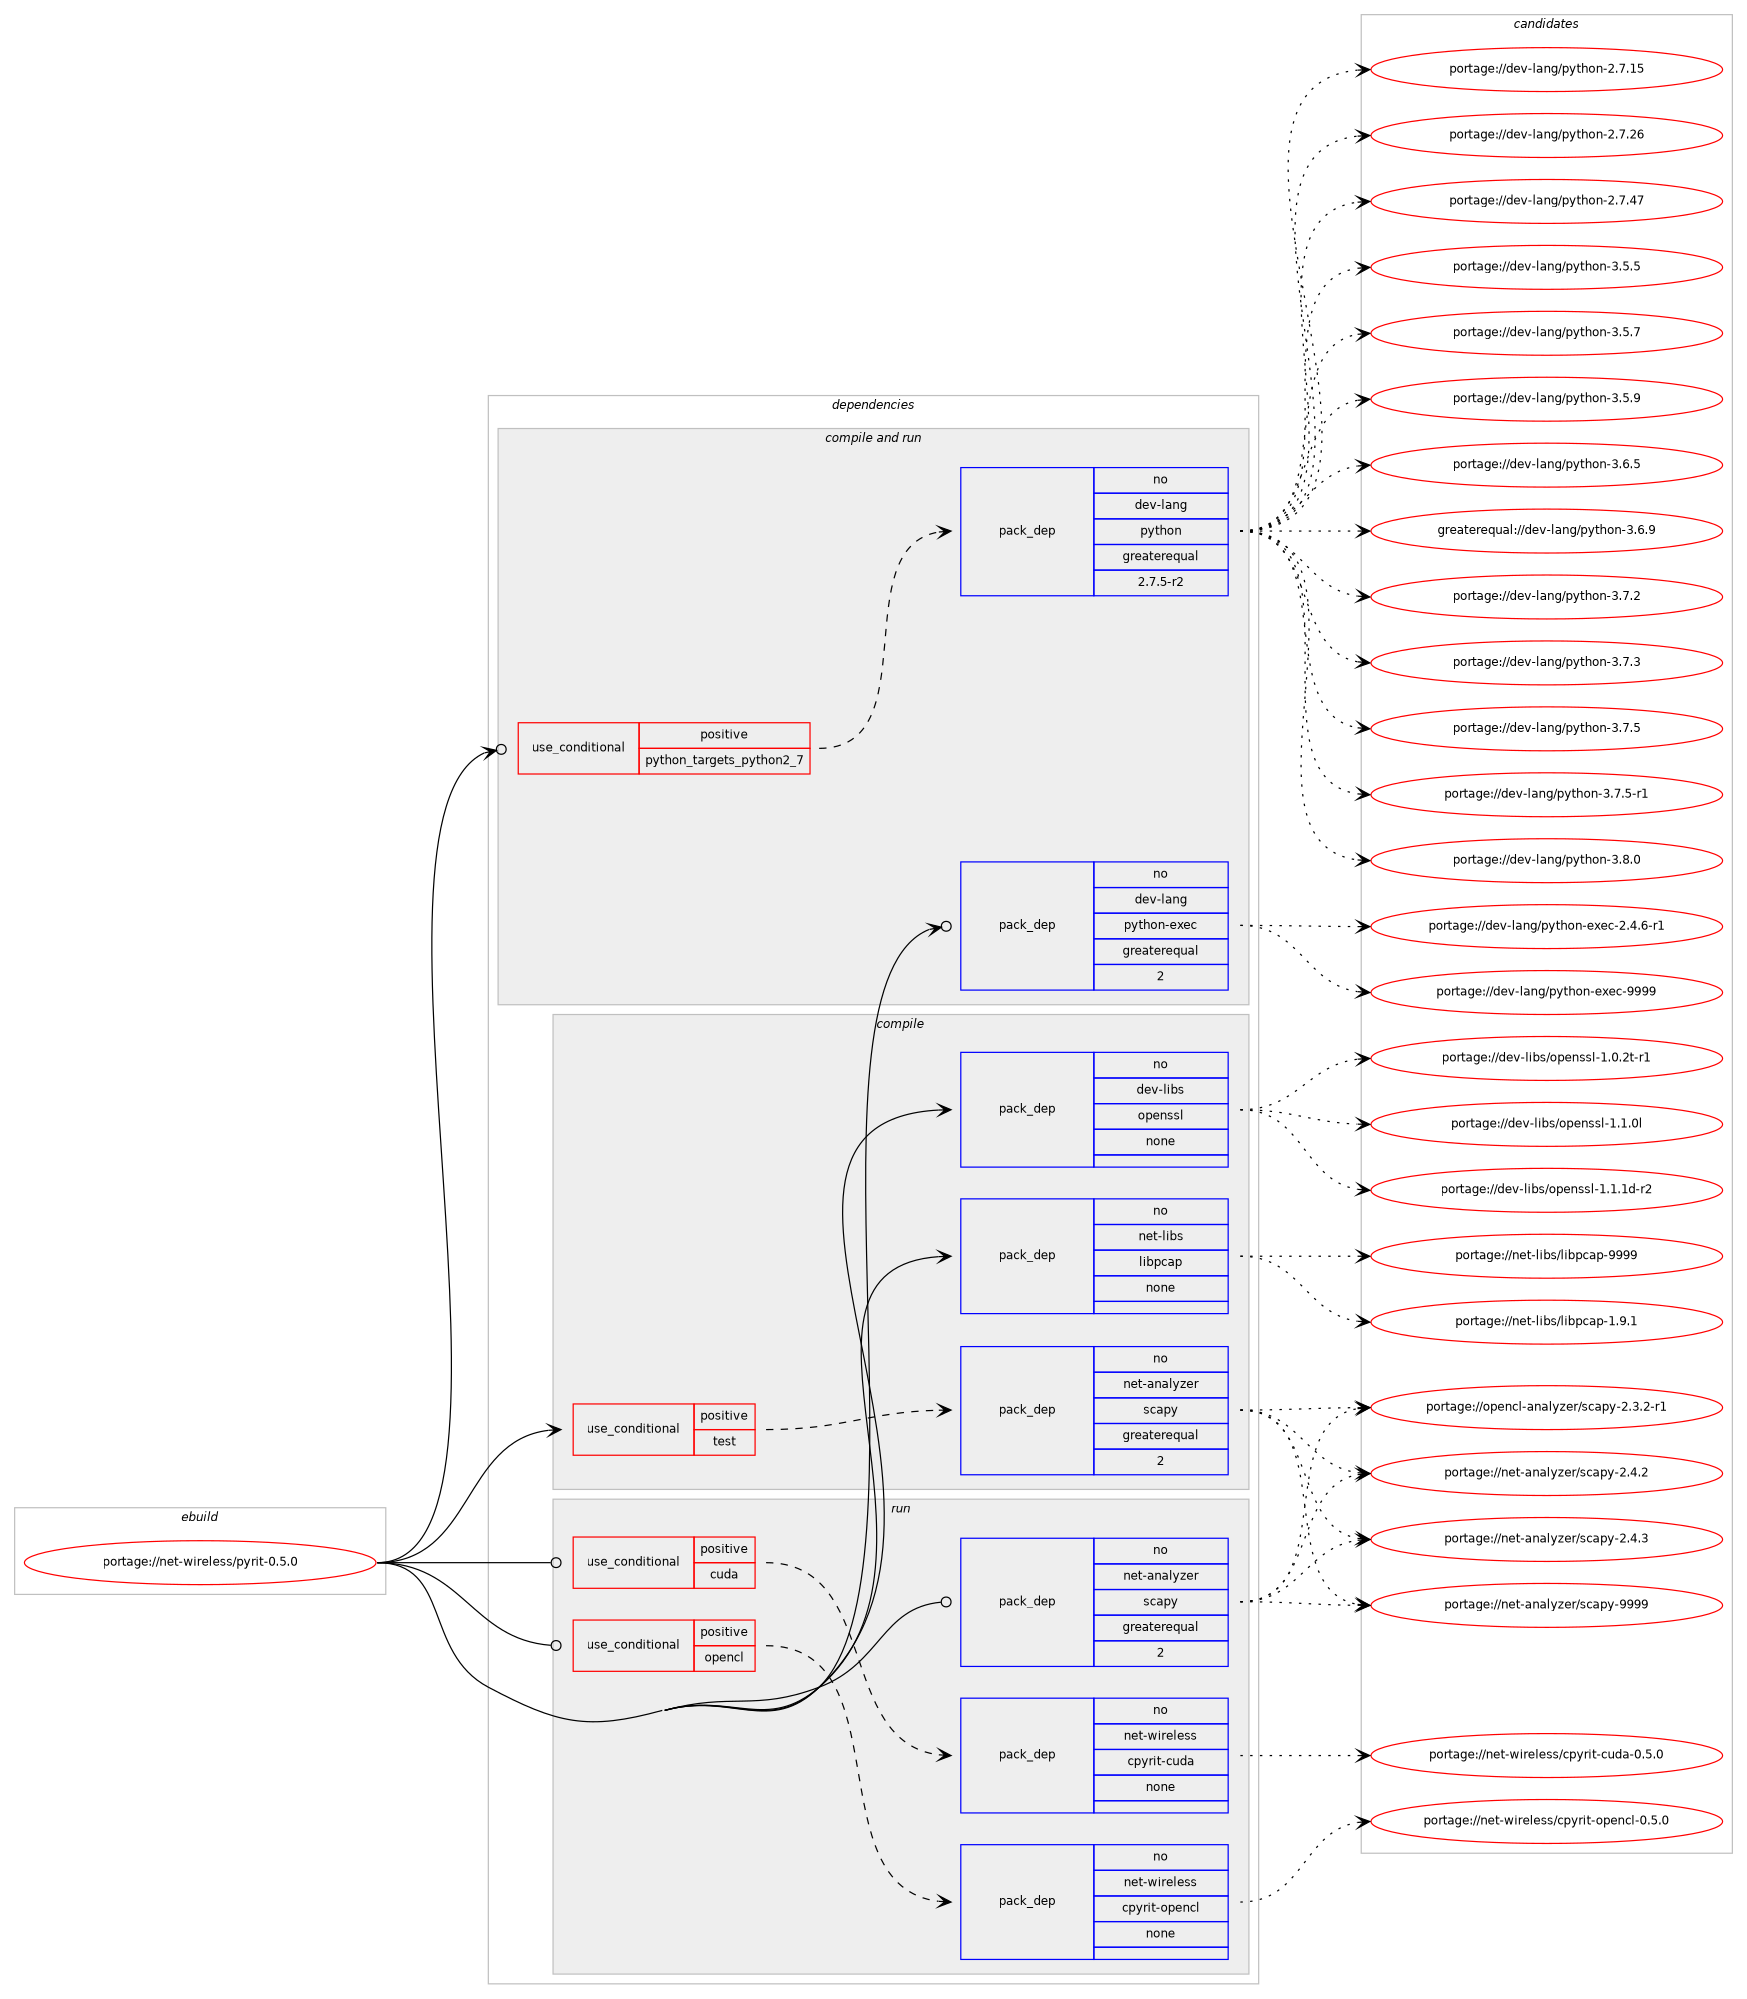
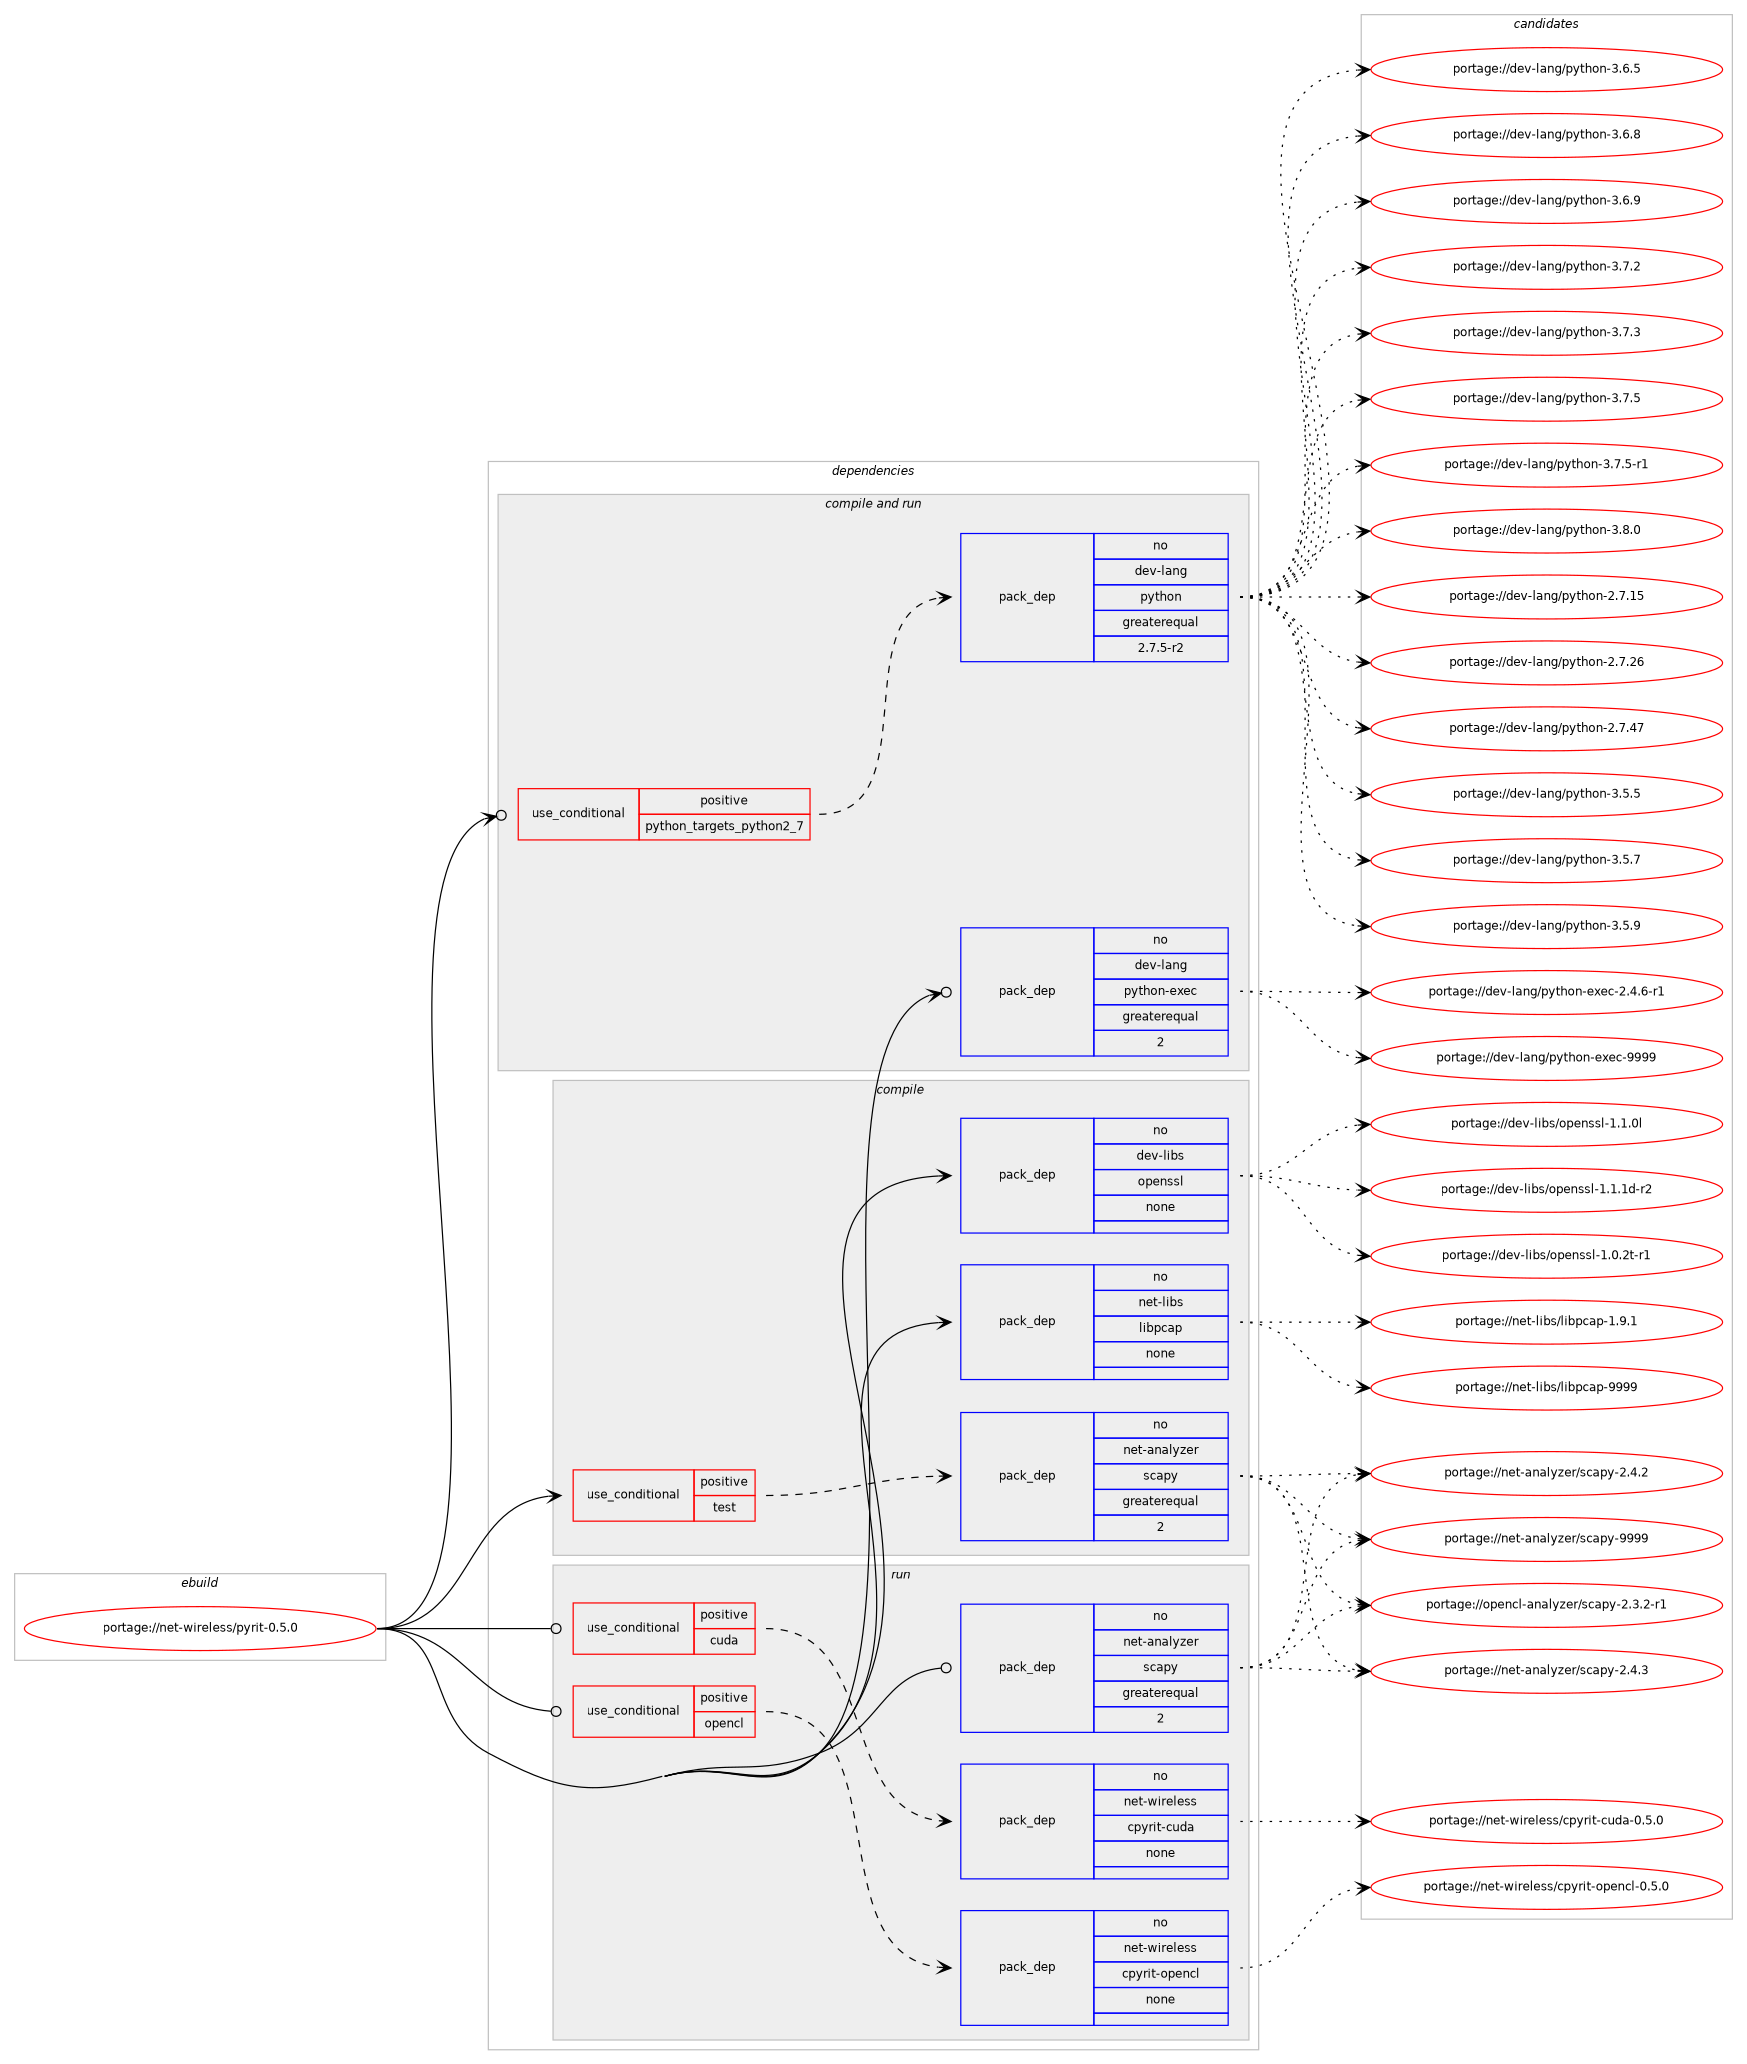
none -> (1547, 136)
(1547, 531) -> (1547, 201)
